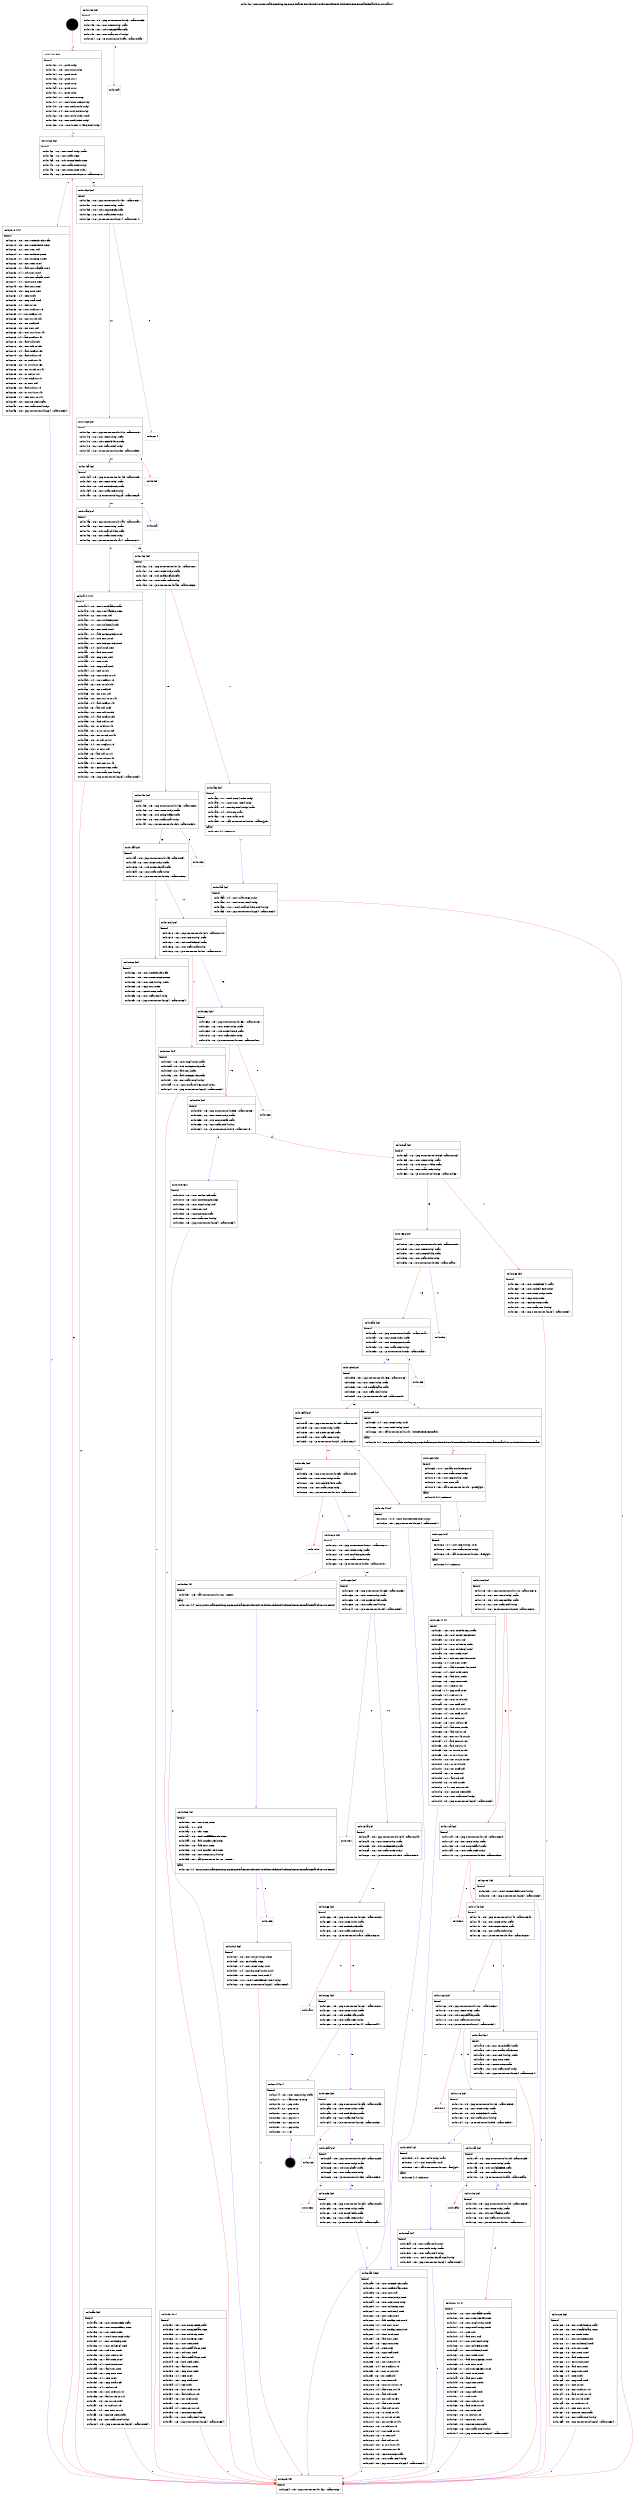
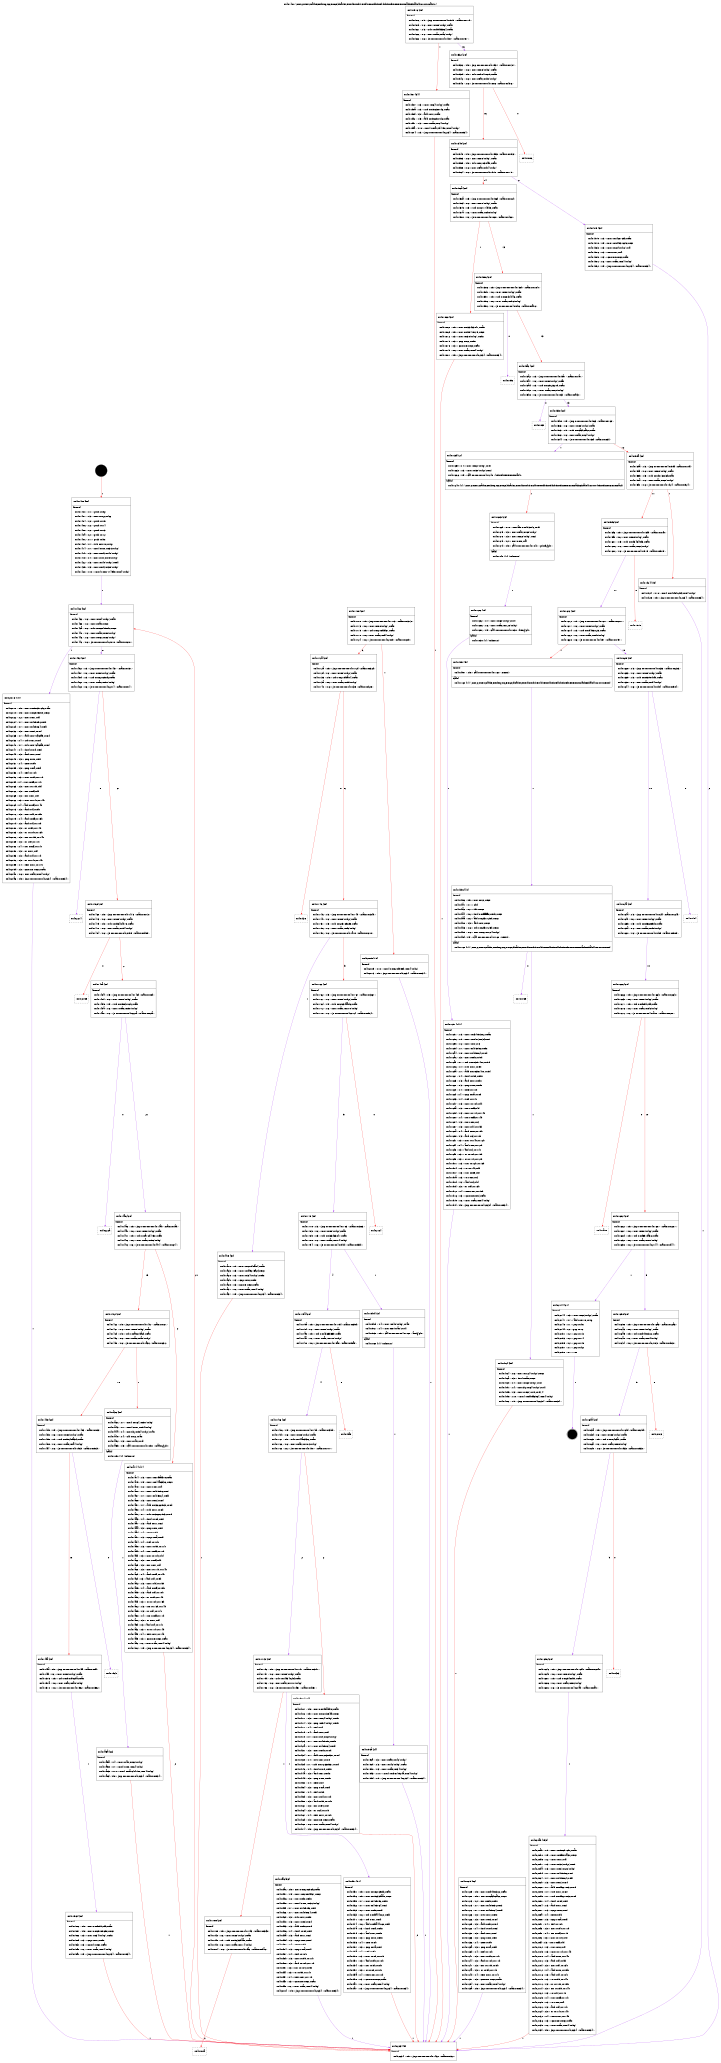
(174, 899) -> none
none -> (287, 1674)
(423, 2040) -> (448, 1626)
